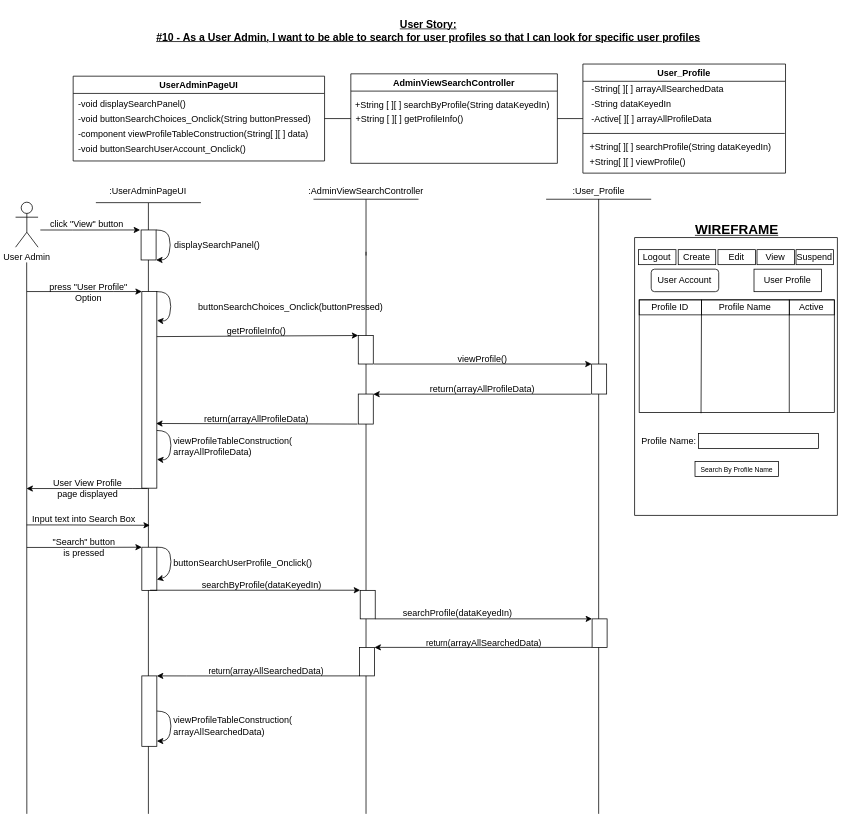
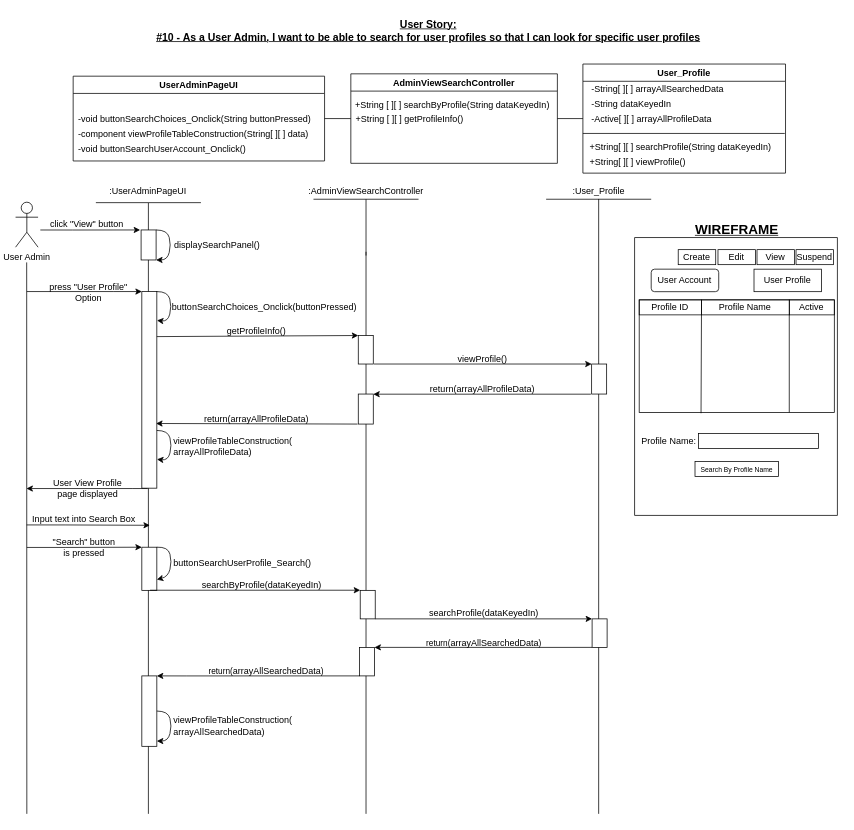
(137, 105) -> none
(657, 257) -> none
(295, 307) -> (268, 307)
(252, 563) -> (252, 563)
(457, 613) -> (483, 613)
